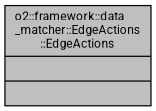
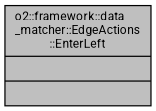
(78, 44) -> (78, 44)
